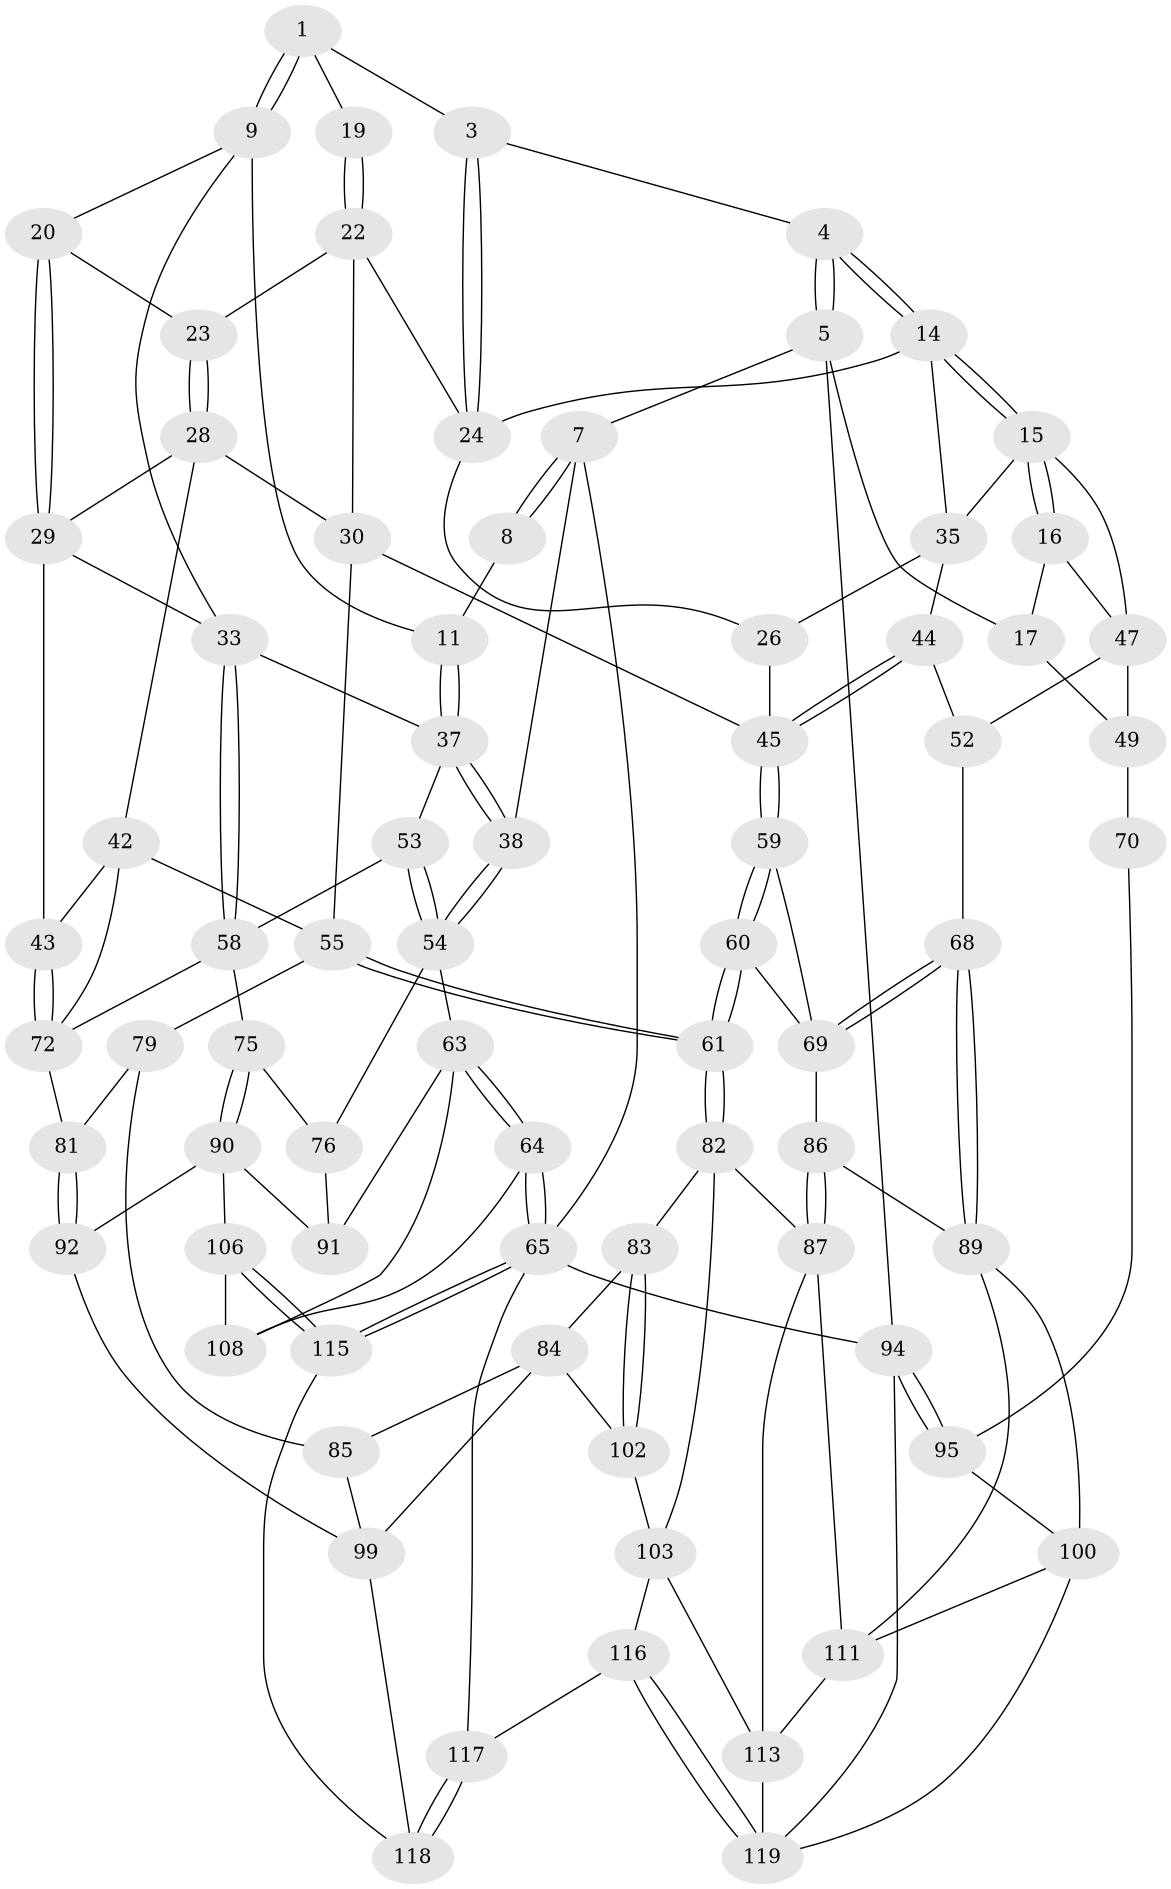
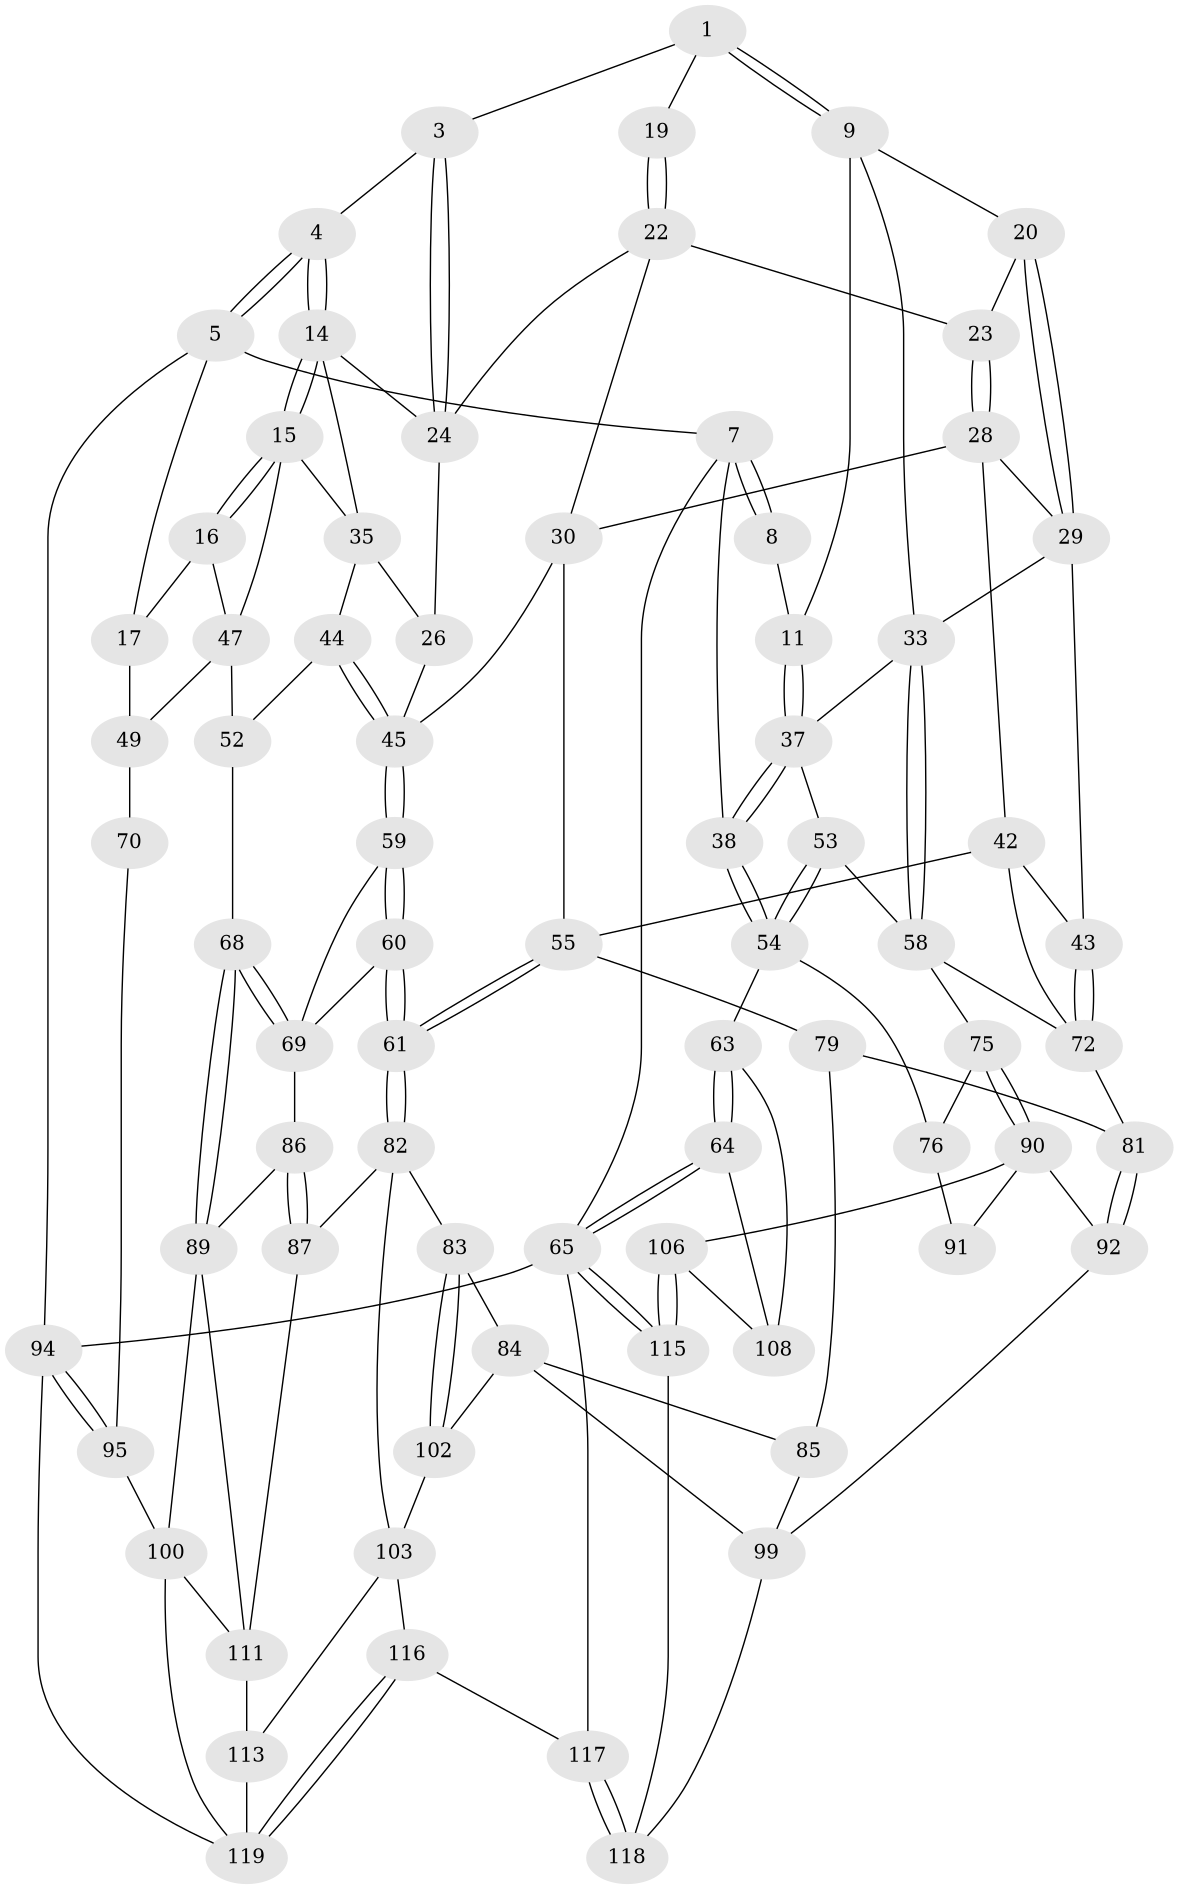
(393, 1147) -> none
(763, 1499) -> none
